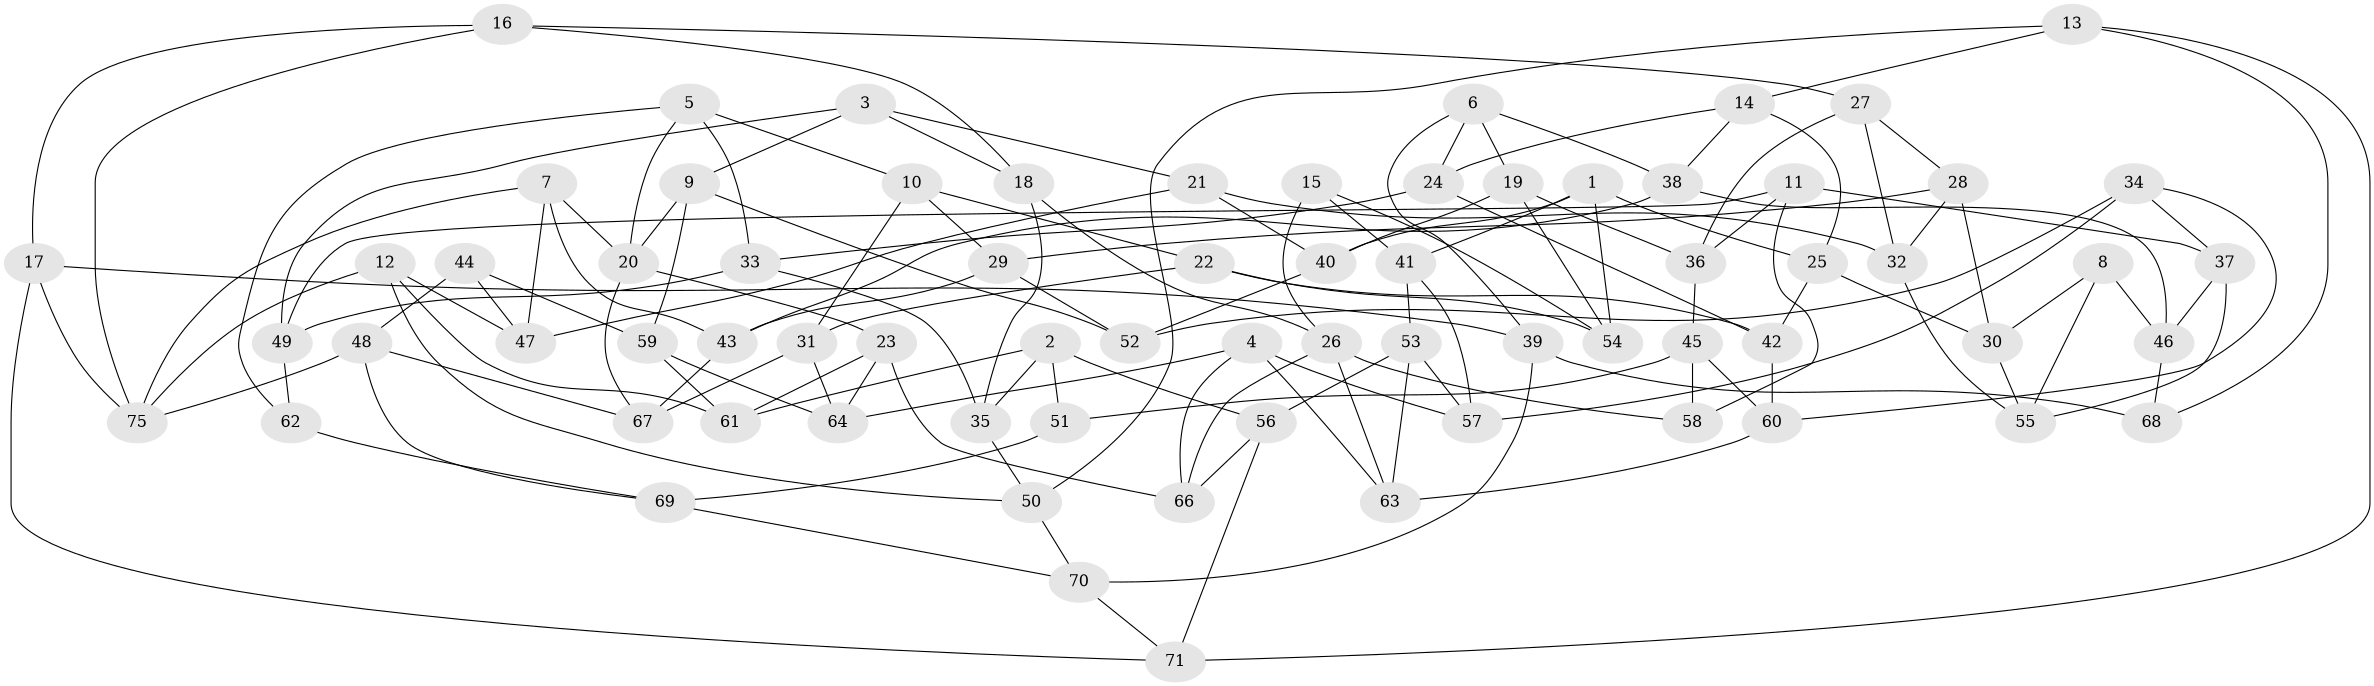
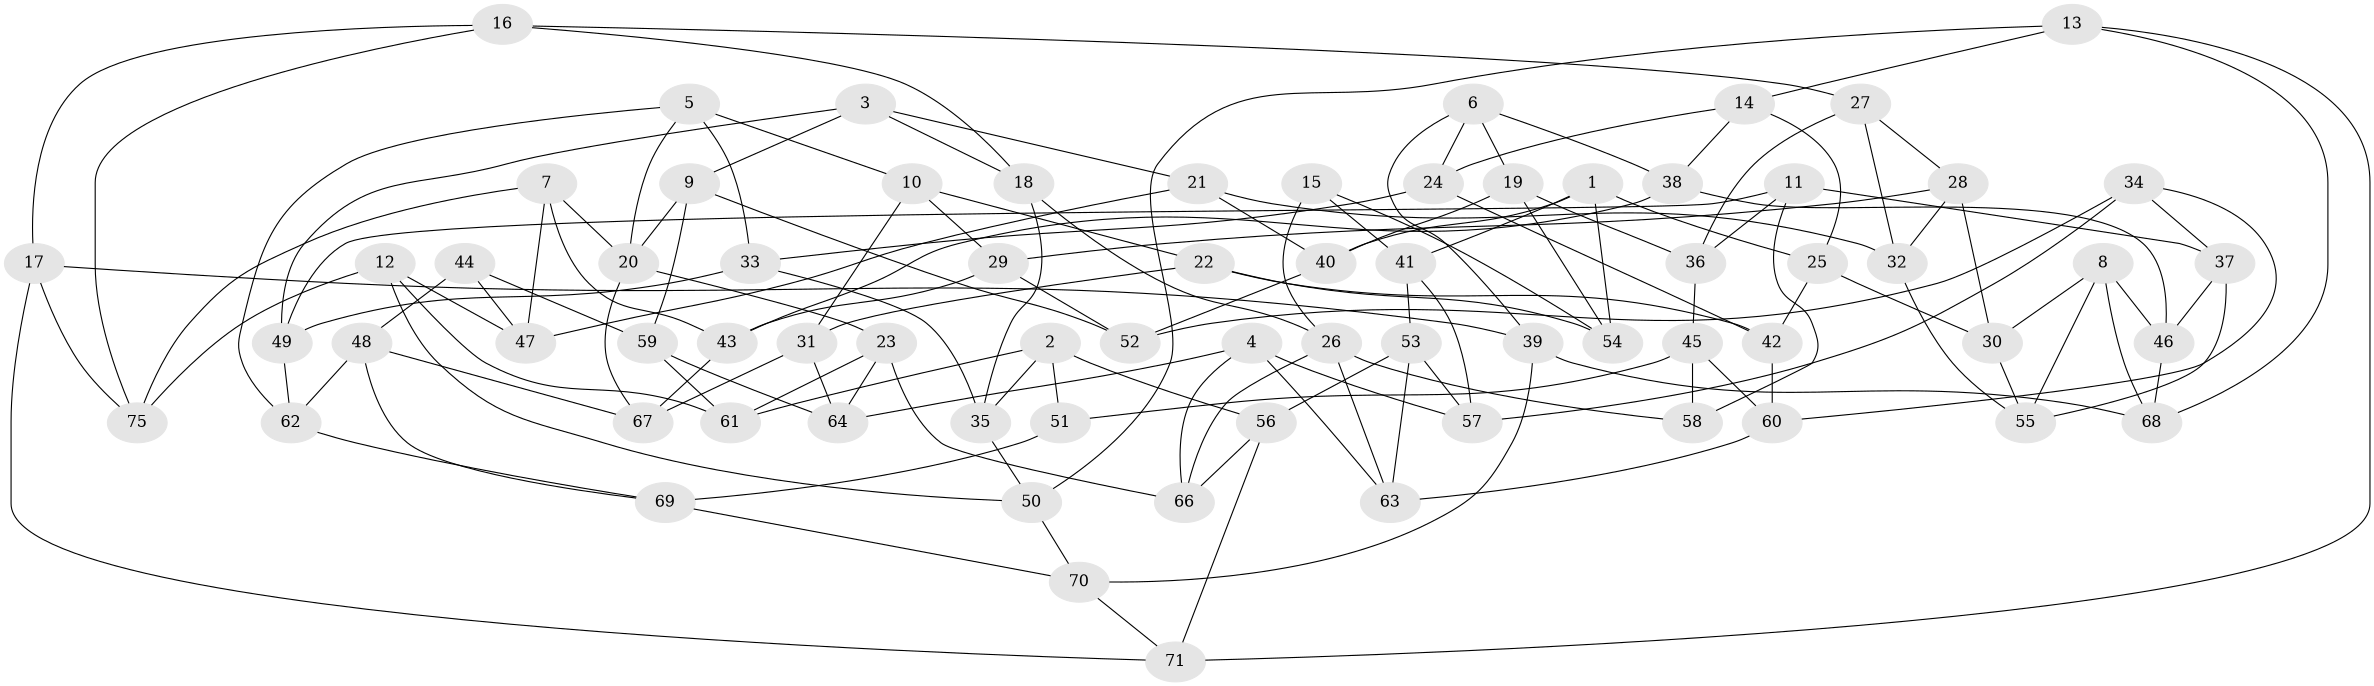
none -> (2119, 345)
(248, 389) -> (327, 383)
